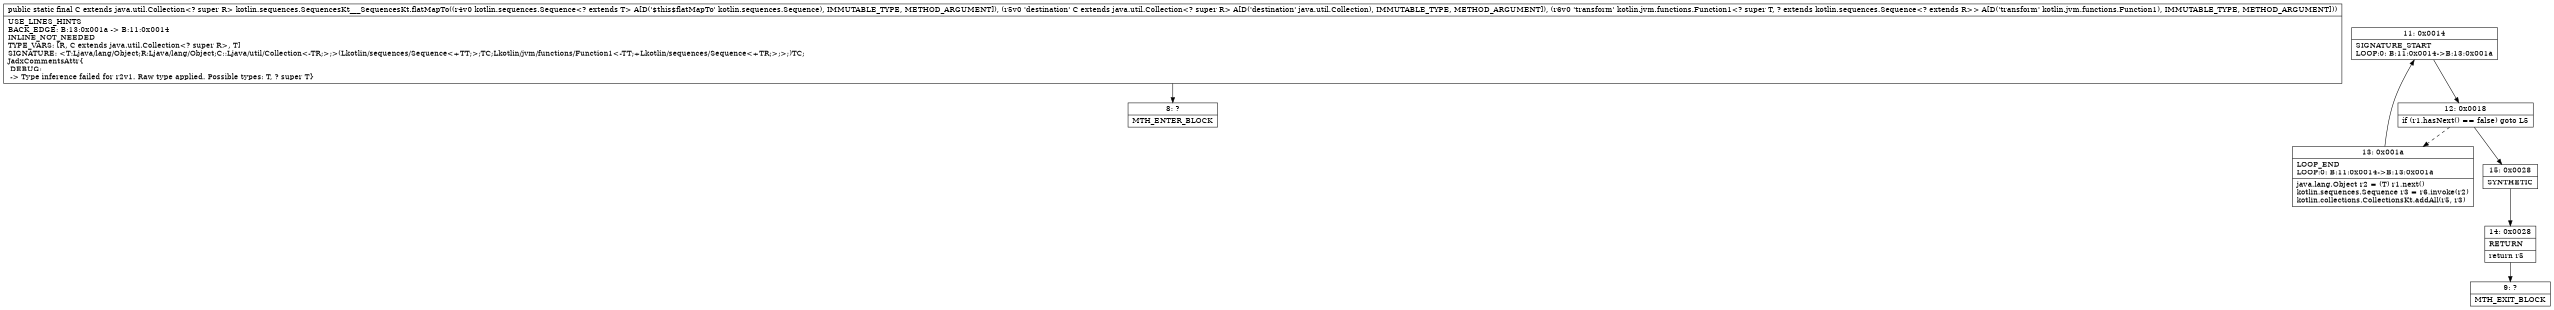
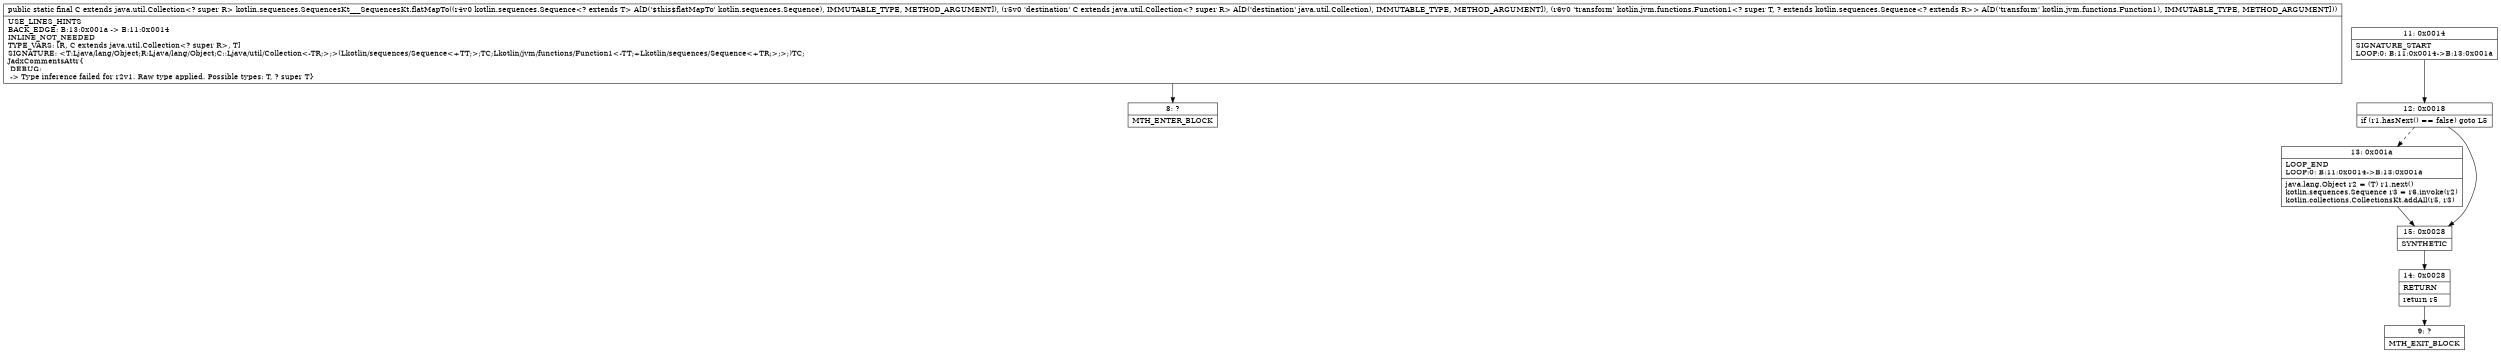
(2393, 104) -> (2404, 214)
